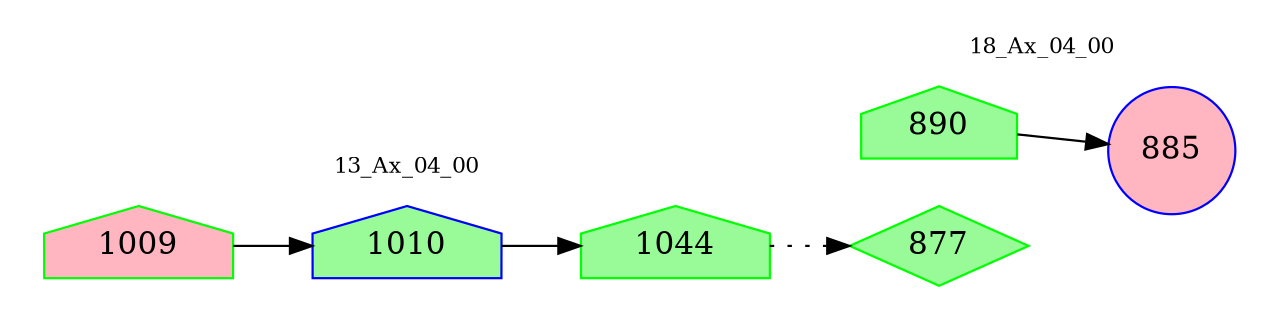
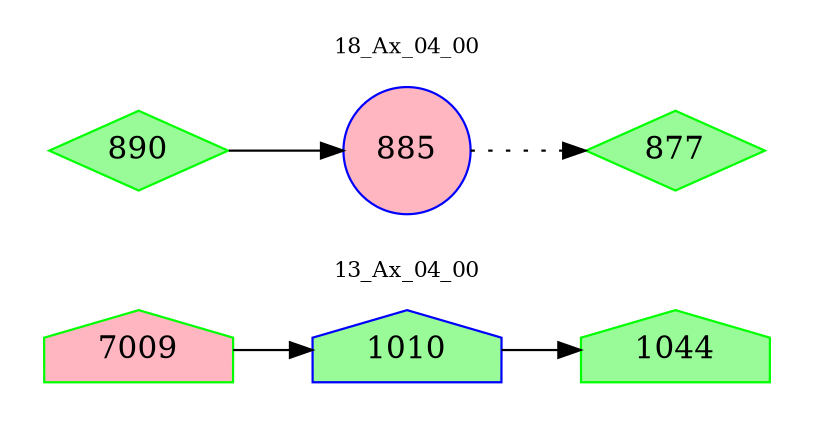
(939, 126) -> (139, 151)
(139, 246) -> (139, 350)
(801, 246) -> (517, 151)
